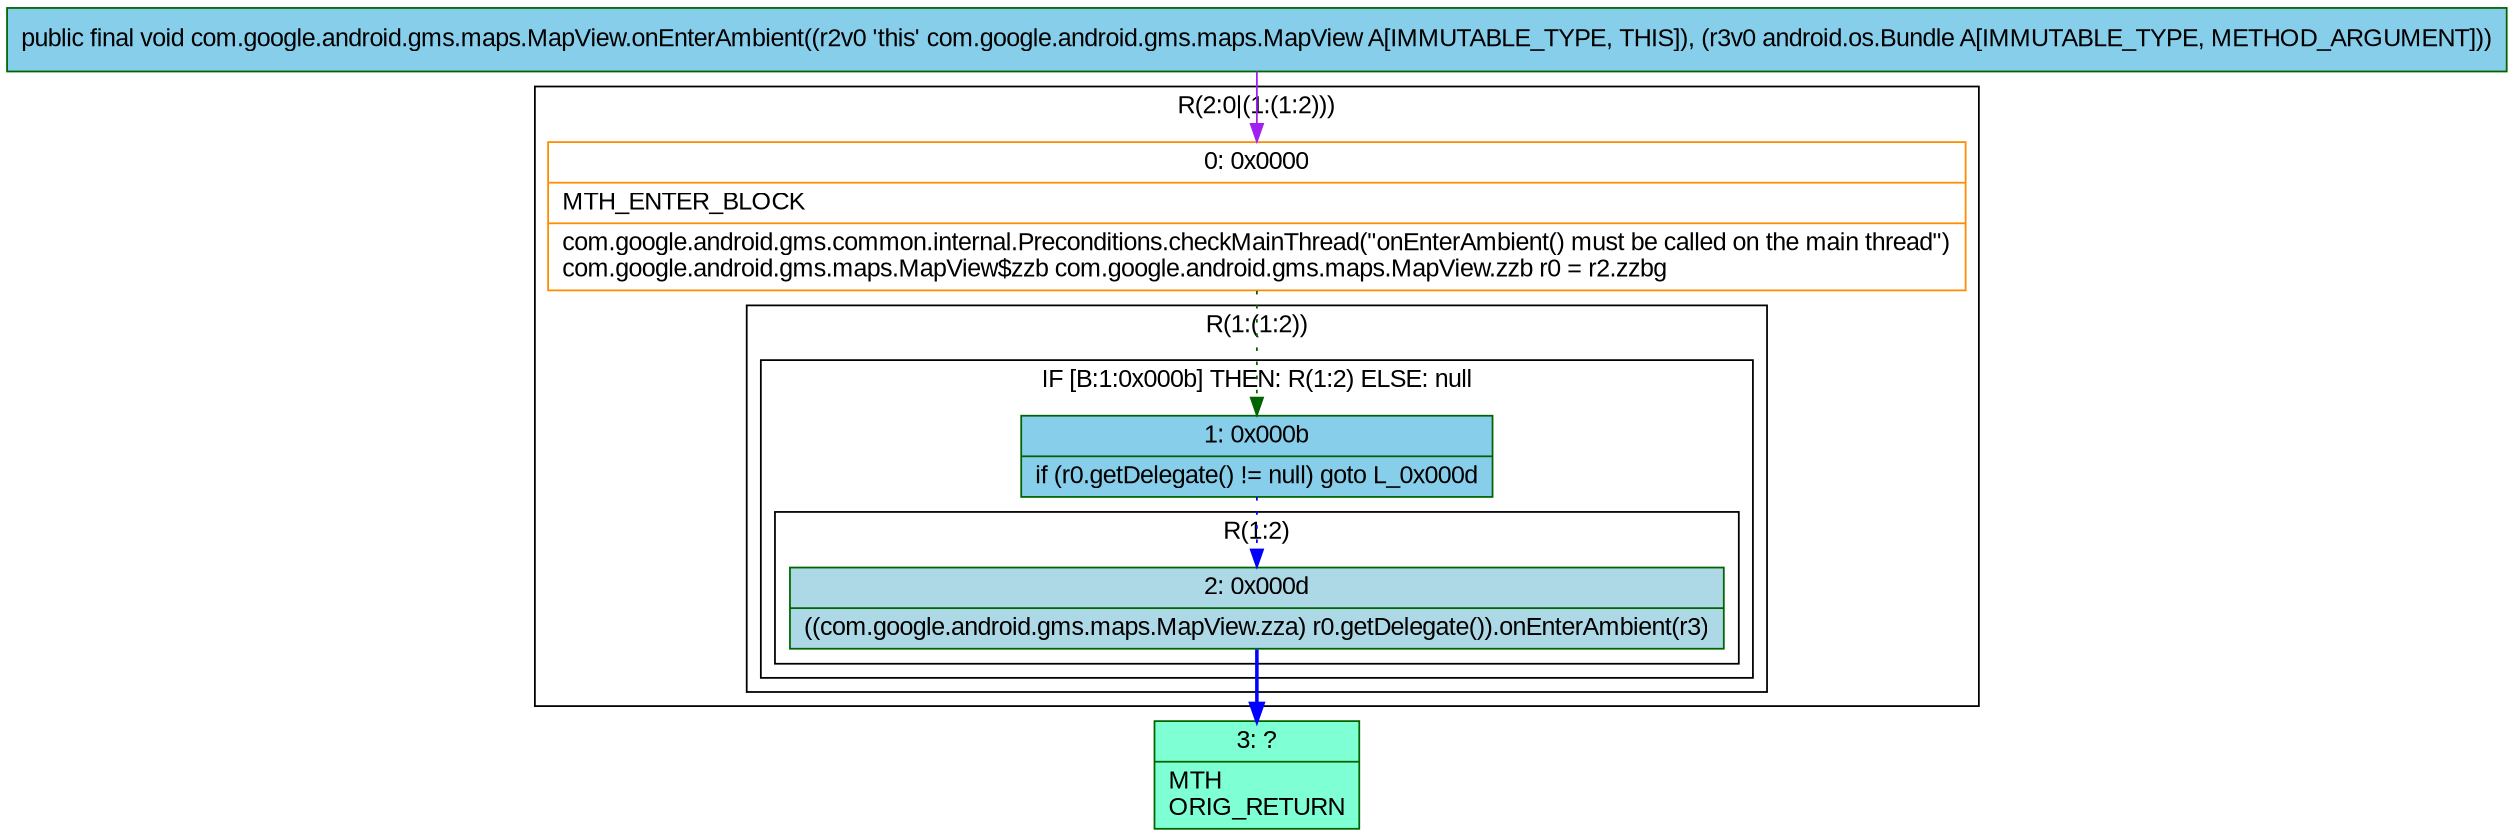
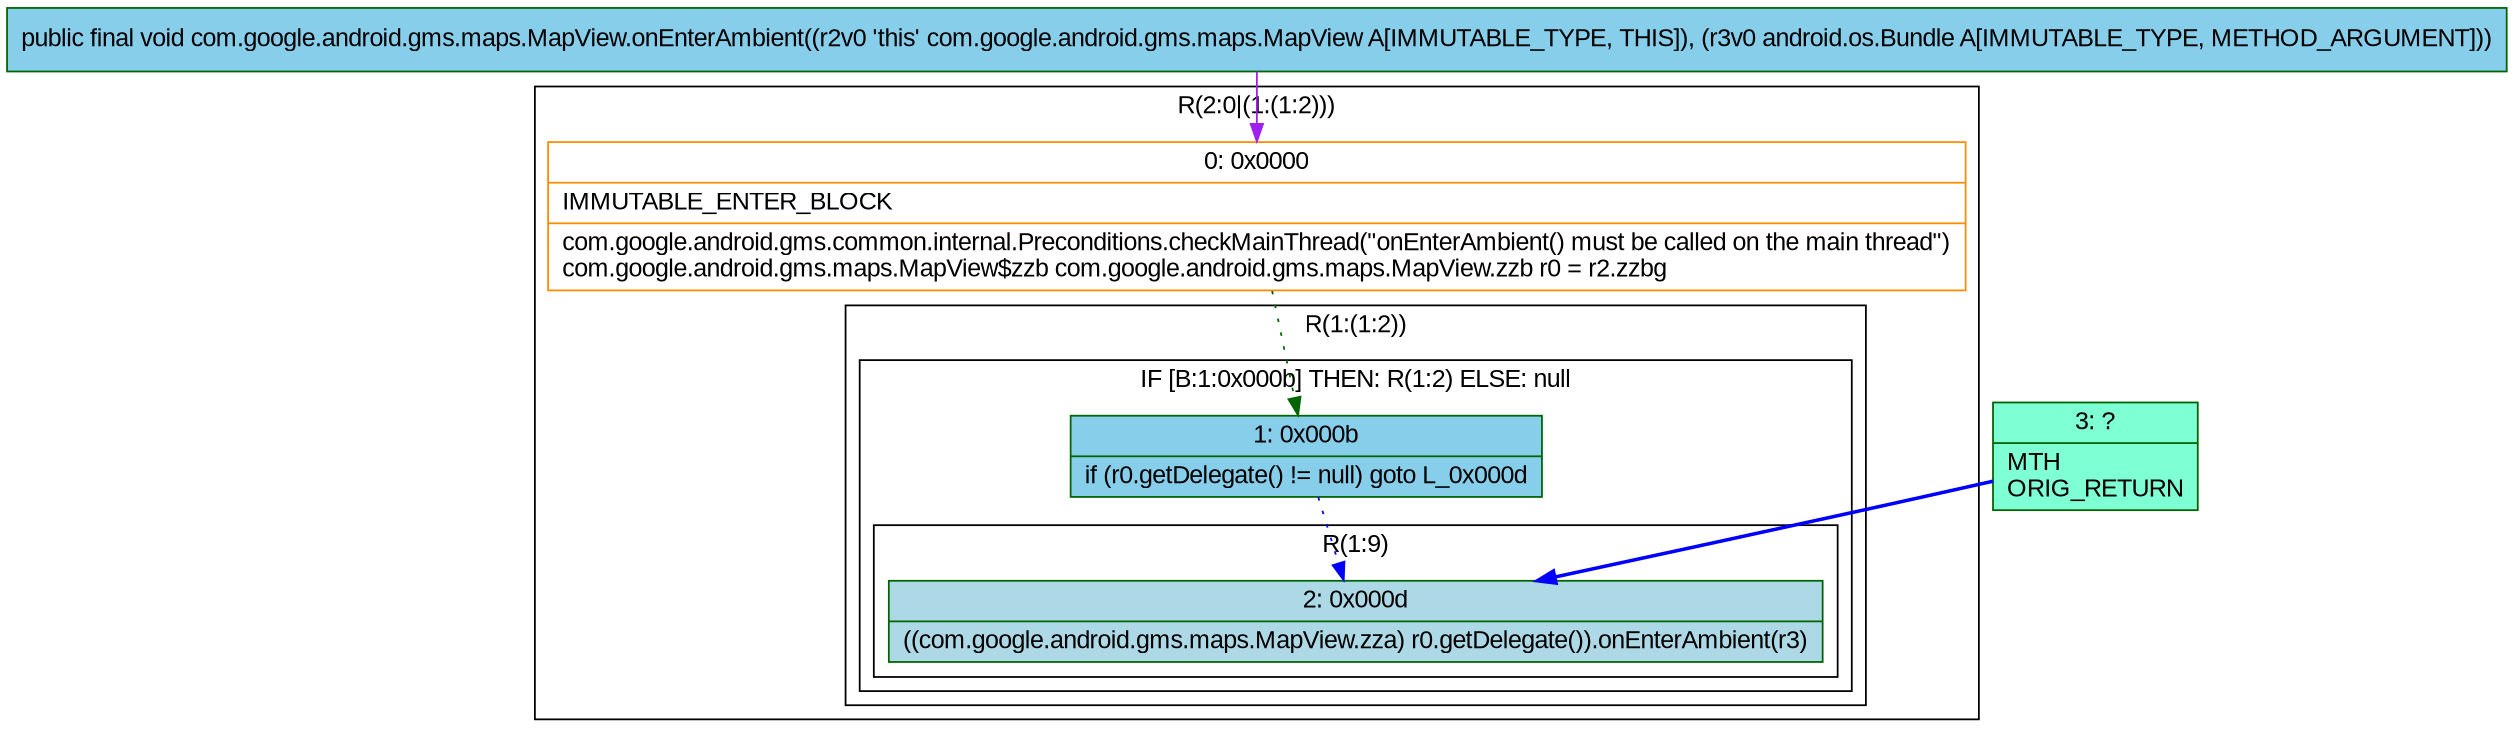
(684, 202) -> (727, 202)
(1257, 532) -> (1356, 545)
(1257, 676) -> (1741, 537)
